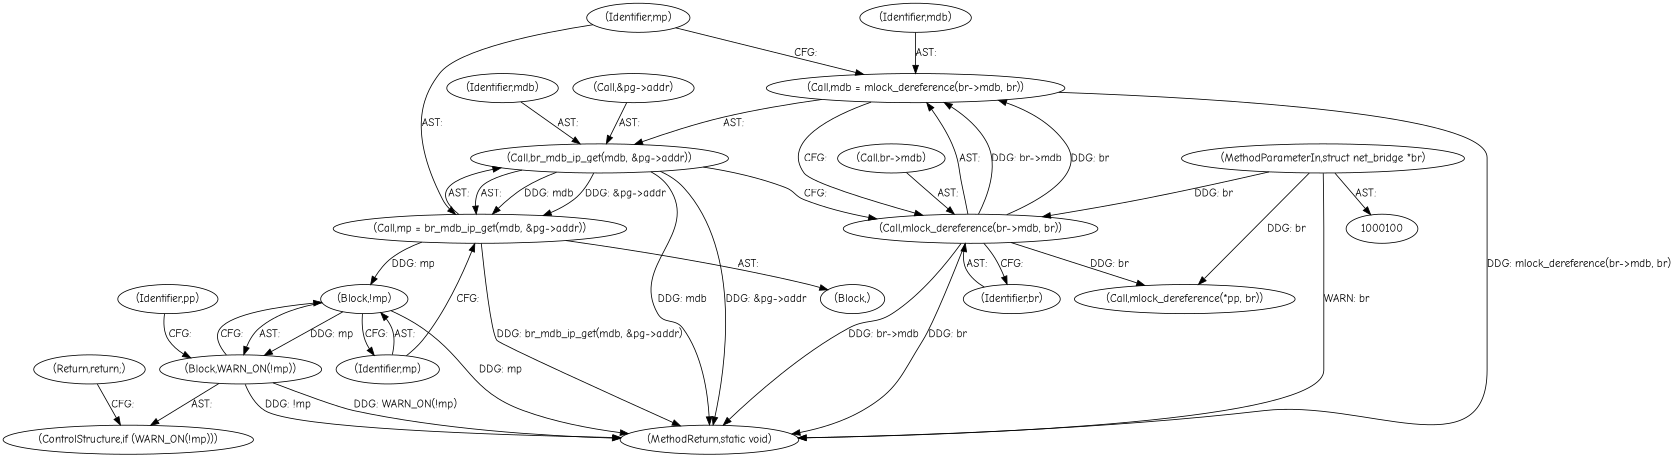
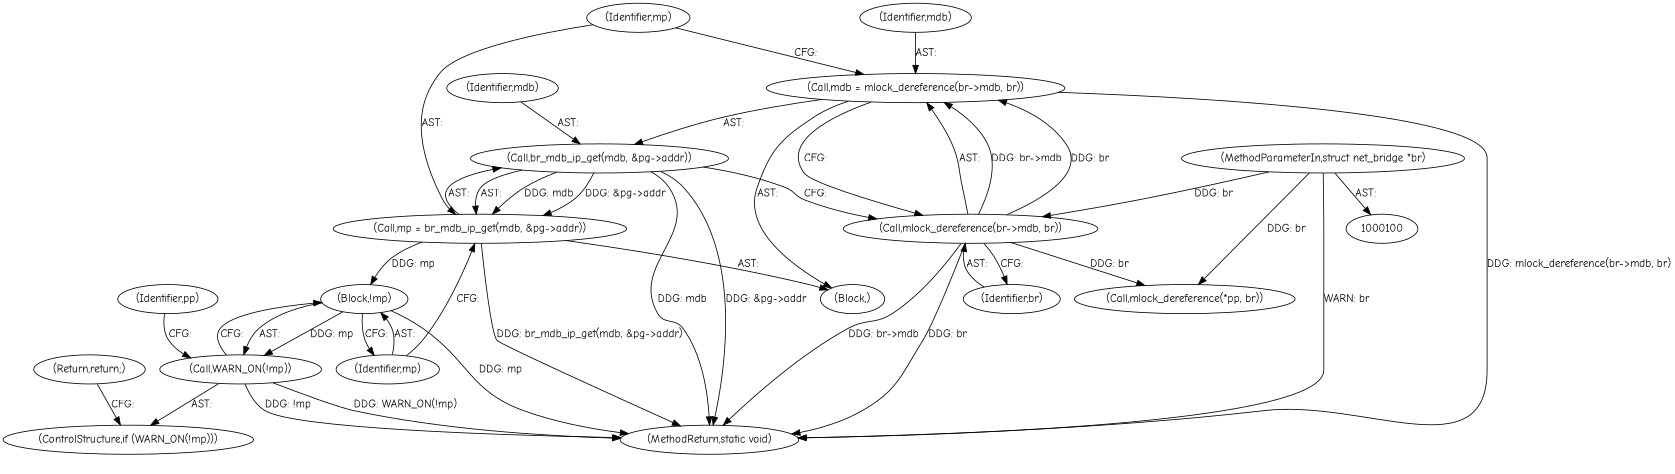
(633, 88) -> none
(891, 158) -> none
none -> (758, 186)
(241, 369) -> (241, 369)
